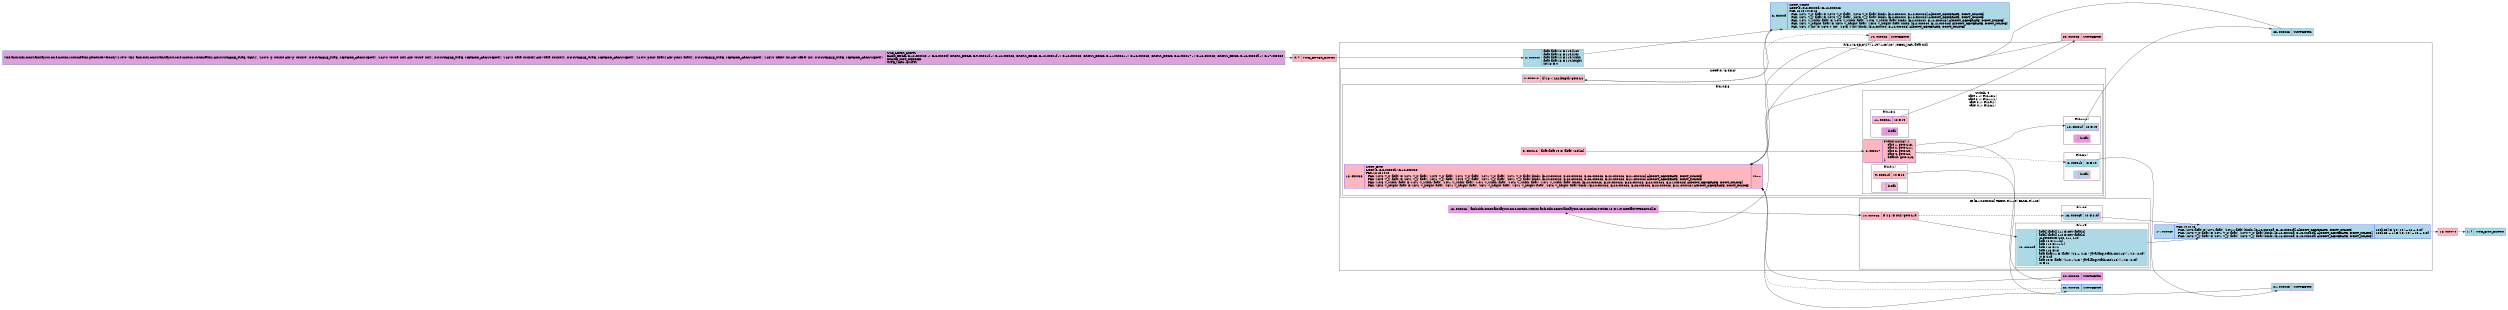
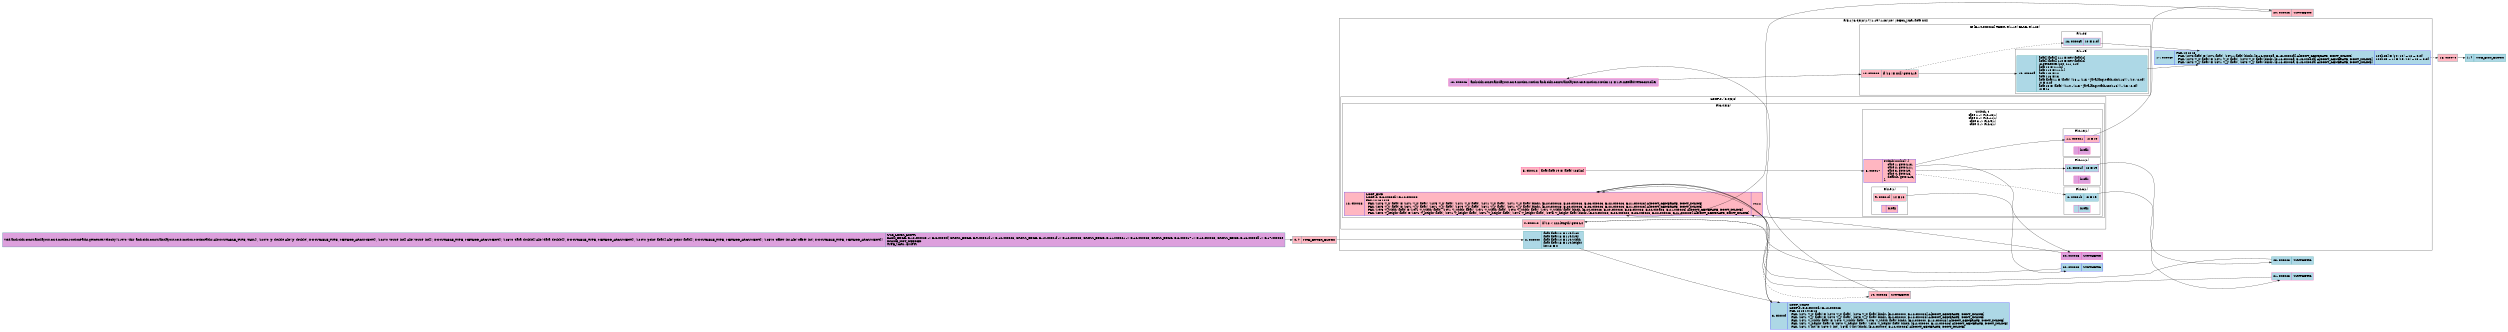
none -> (1989, 149)
(1868, 290) -> (1828, 265)
